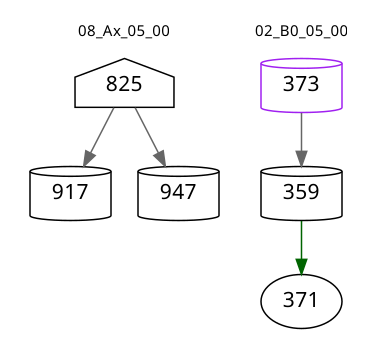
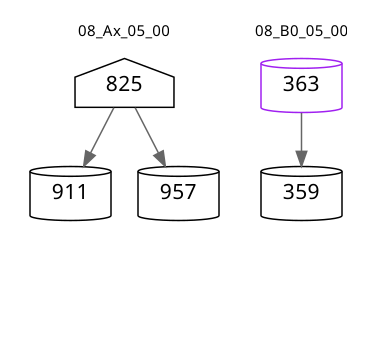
(302, 32) -> (302, 32)
(302, 86) -> (302, 86)
(70, 194) -> (70, 194)
(178, 194) -> (178, 194)
(302, 302) -> none
